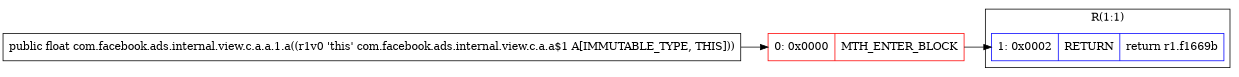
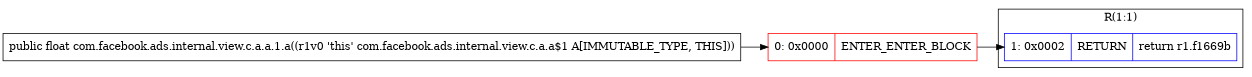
(900, 47) -> (906, 47)
